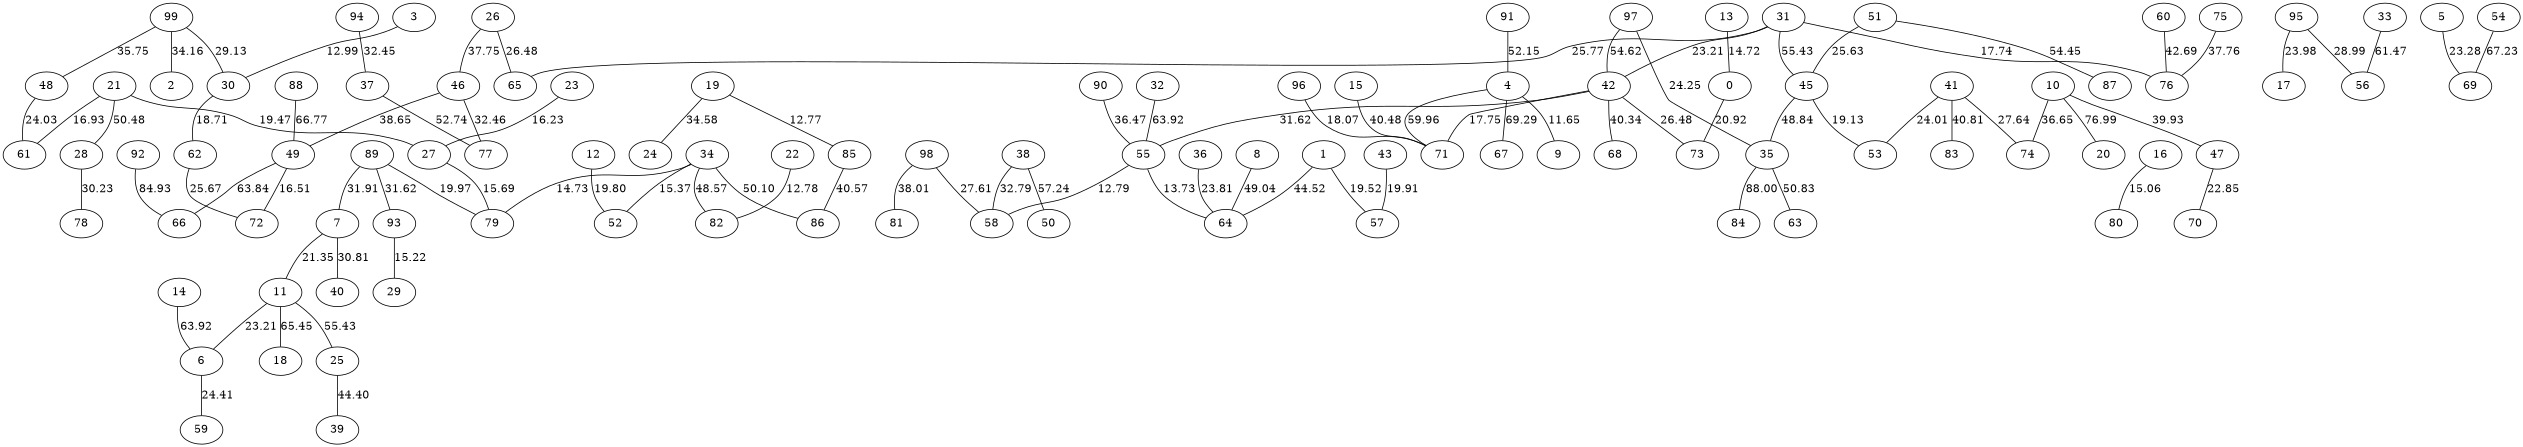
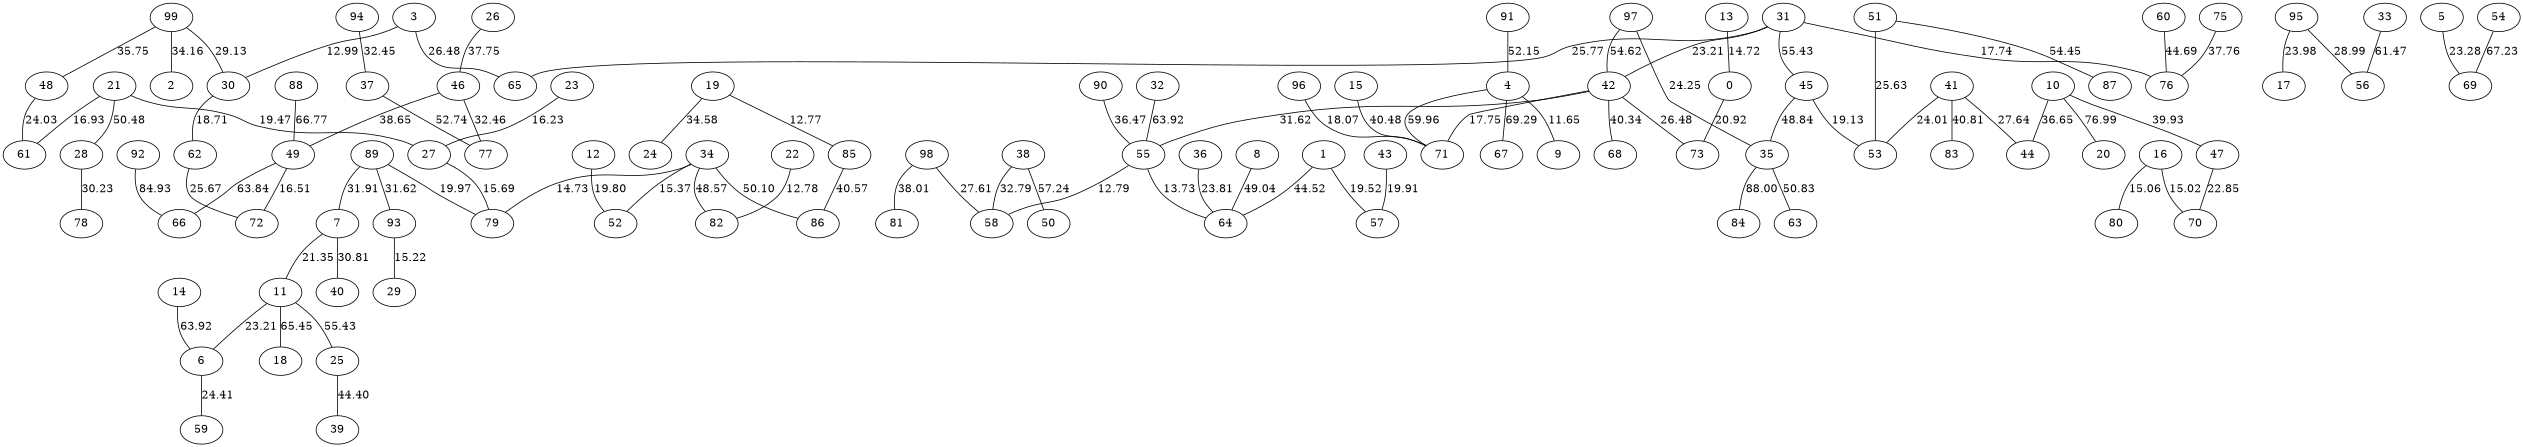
(1832, 46) -> (1875, 86)
(504, 52) -> (448, 68)
(2182, 52) -> (2182, 52)
(2028, 155) -> (2028, 155)
none -> (2168, 193)
